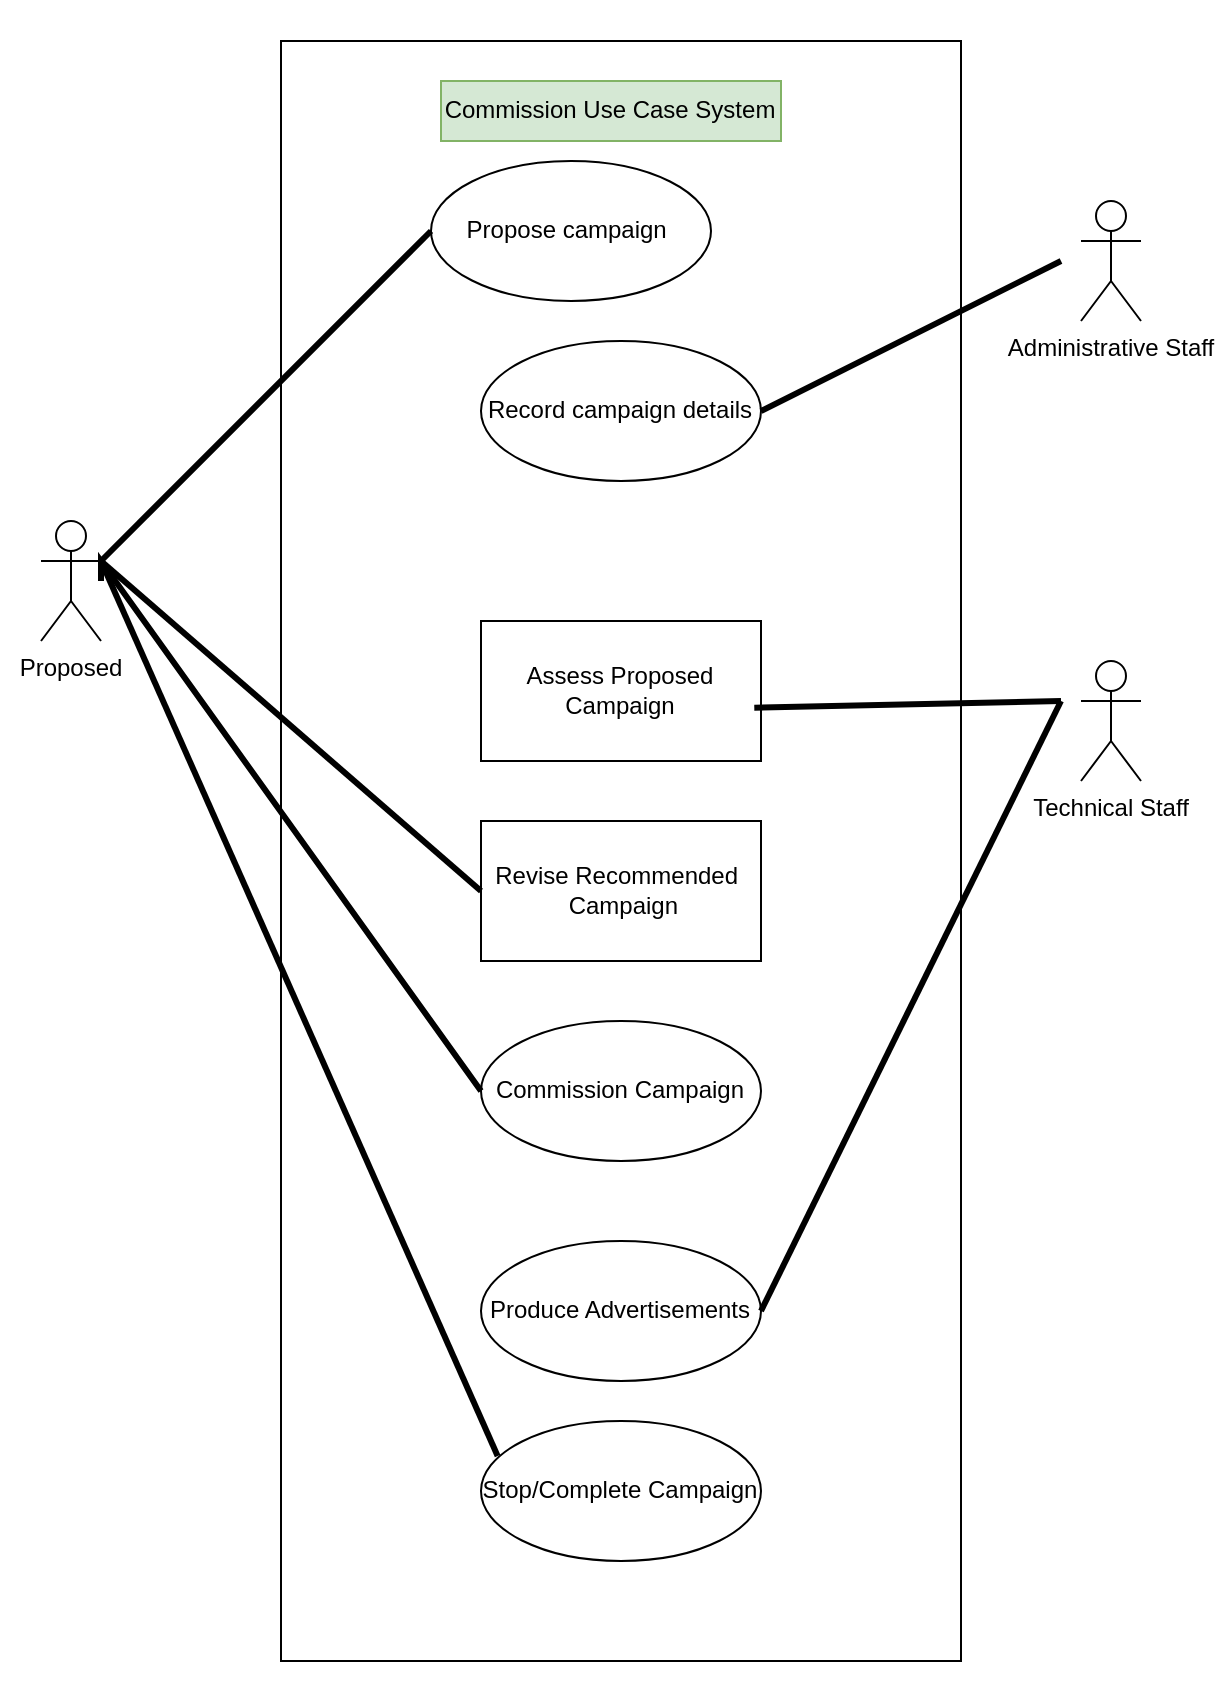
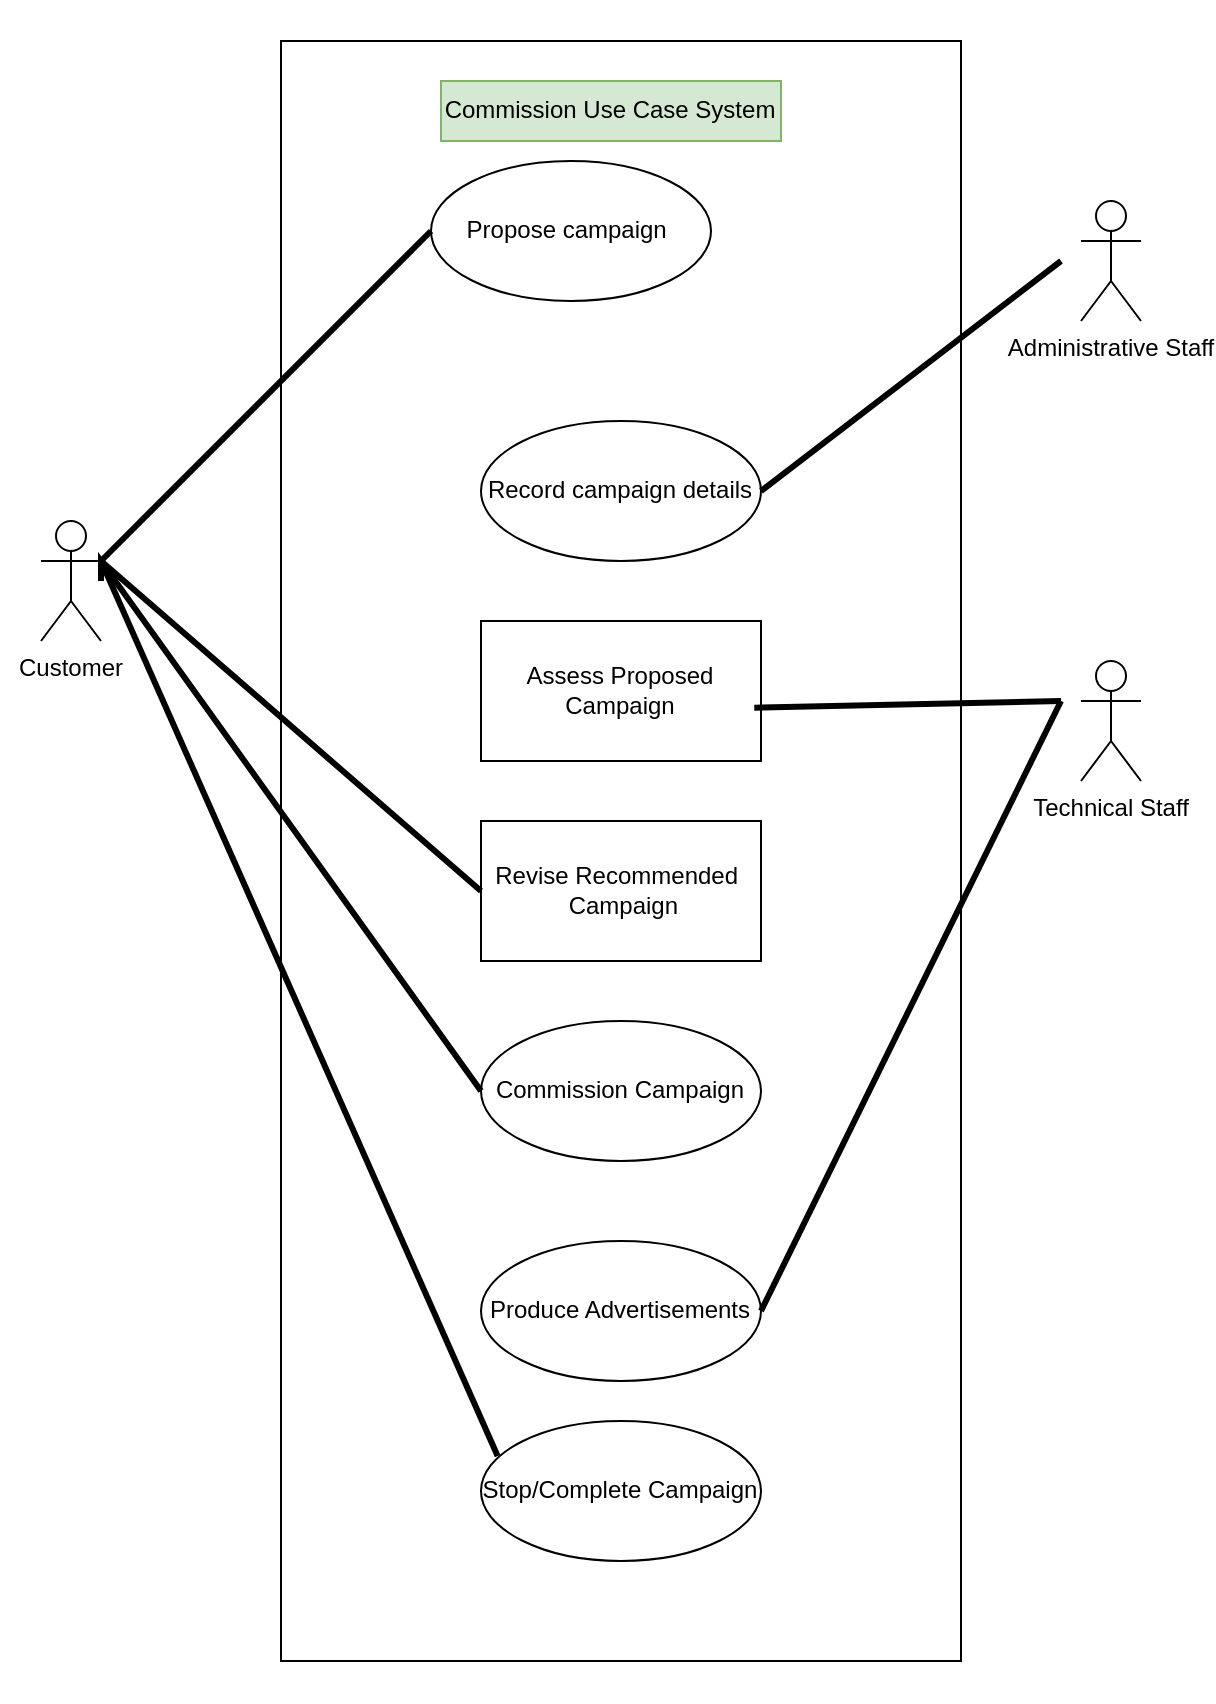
(621, 411) -> (621, 491)
(72, 669) -> (72, 669)
